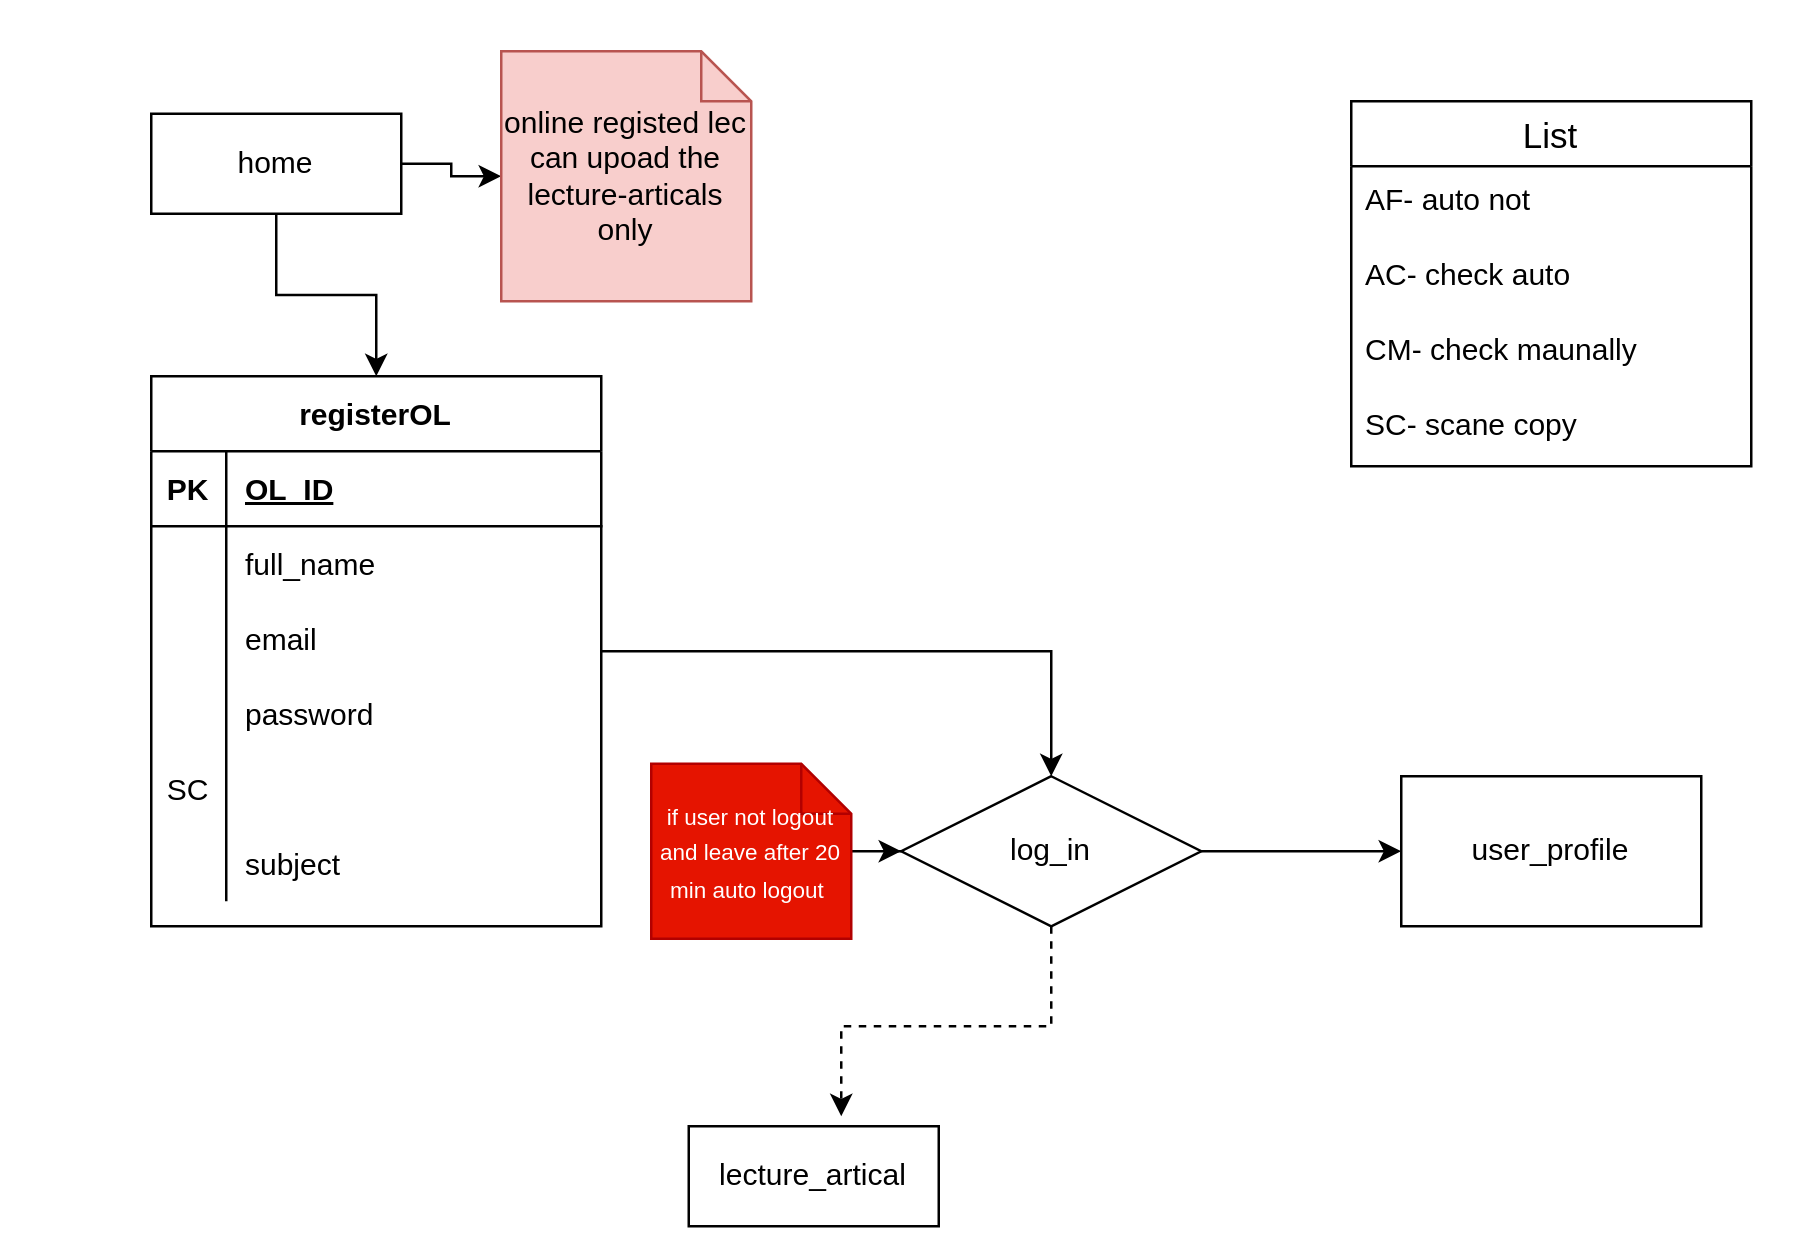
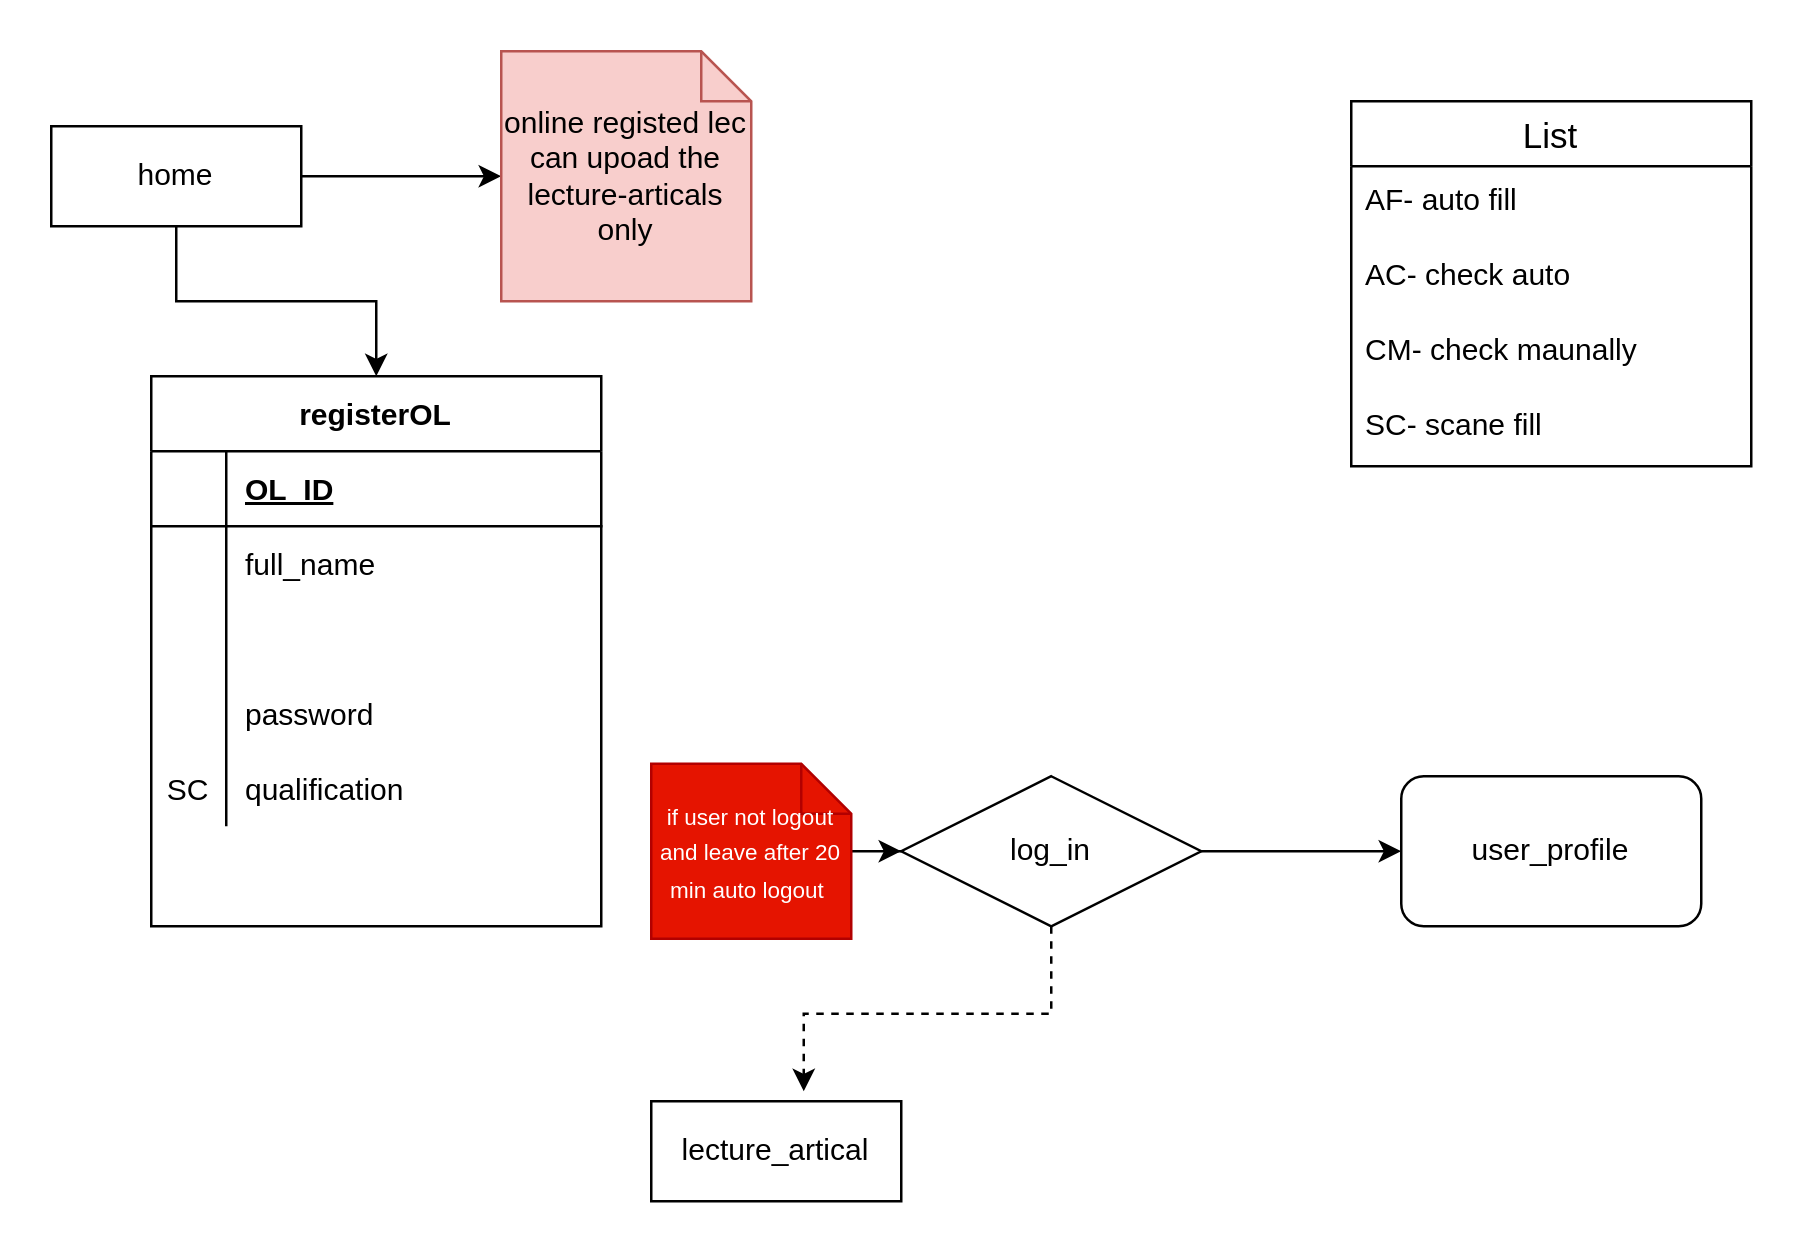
(276, 164) -> (176, 176)
(1458, 200) -> (1455, 200)
(1475, 425) -> (1463, 425)
(189, 489) -> none
(414, 639) -> none
(883, 651) -> none
none -> (414, 789)
(1551, 851) -> (1551, 851)
(414, 864) -> none
(814, 1176) -> (776, 1151)
